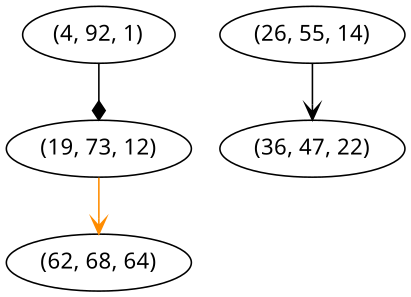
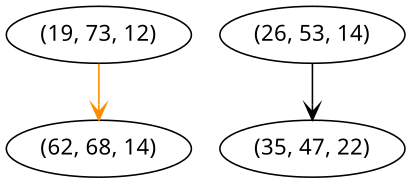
(99, 35) -> none
(312, 35) -> (312, 35)
(312, 149) -> (312, 149)
(99, 263) -> (99, 149)
